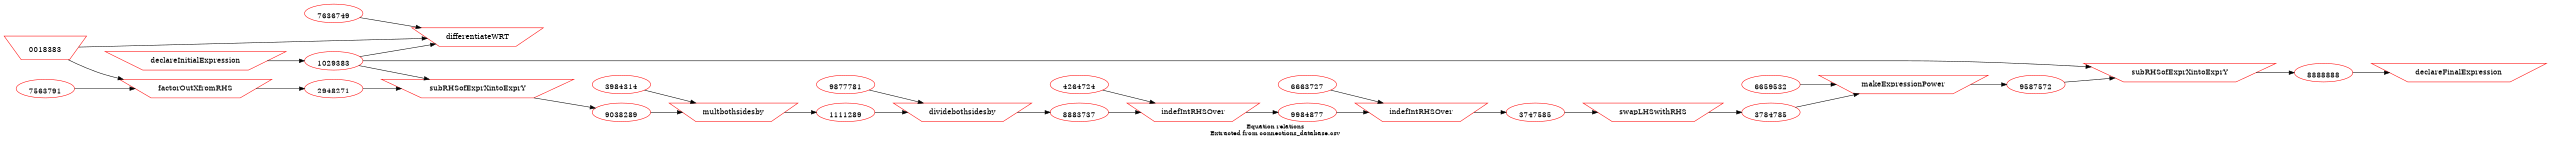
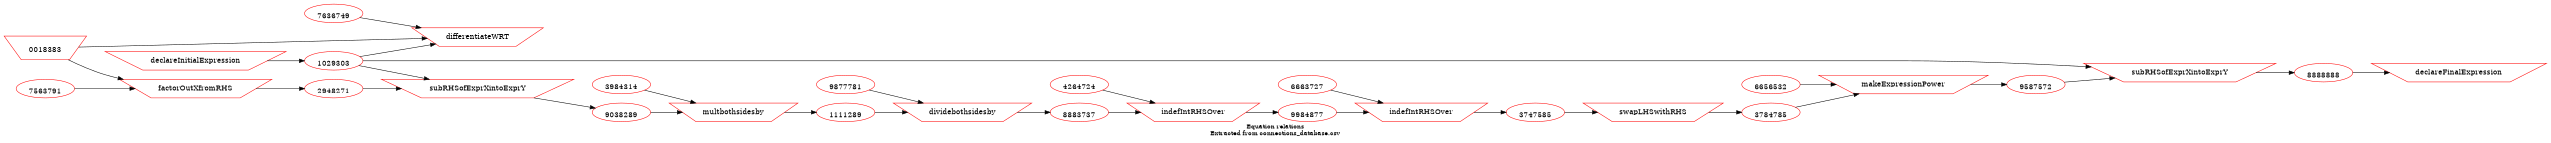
(334, 61) -> (334, 61)
(1771, 85) -> (1771, 85)
